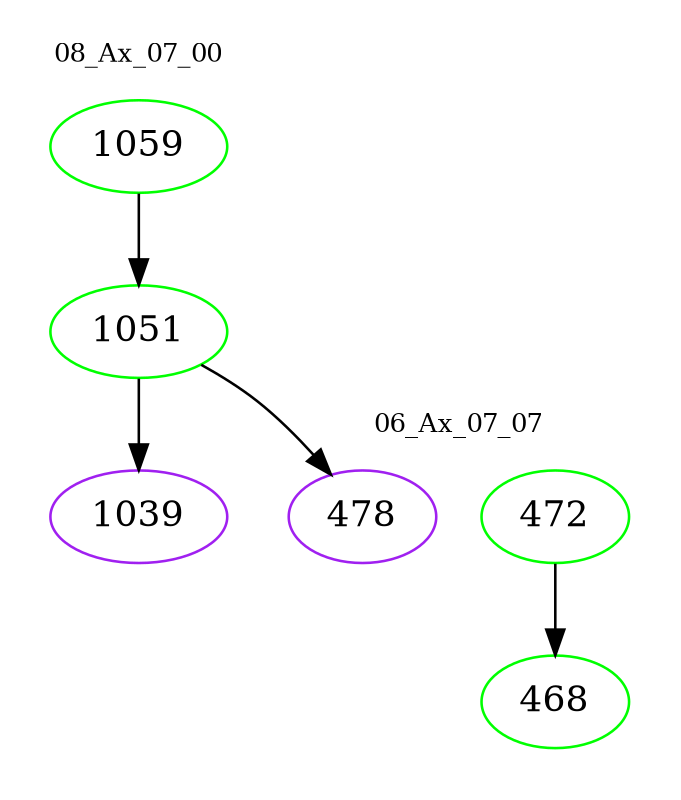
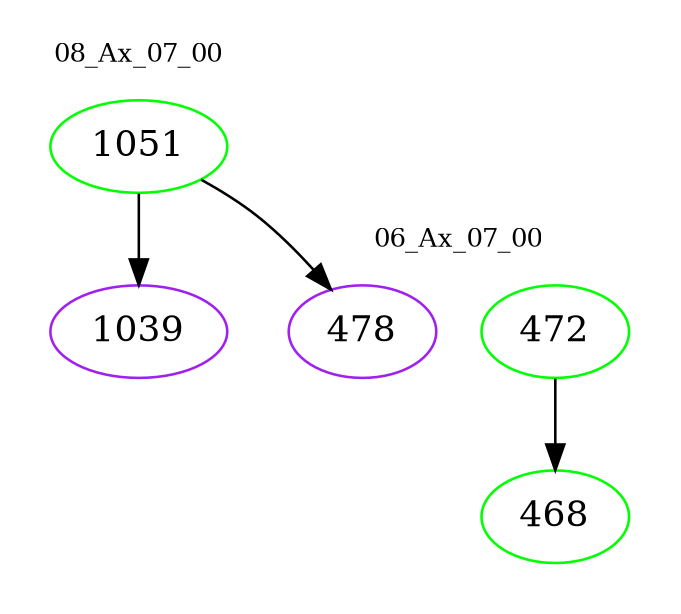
(139, 147) -> none
(459, 425) -> (459, 240)
